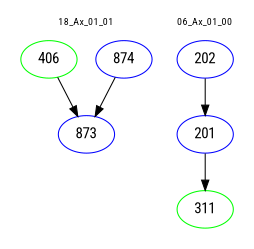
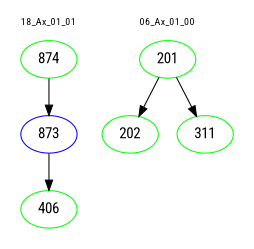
(124, 59) -> (49, 59)
(205, 59) -> (130, 134)
(65, 92) -> (49, 167)
(205, 92) -> (151, 92)
(205, 134) -> (168, 59)
